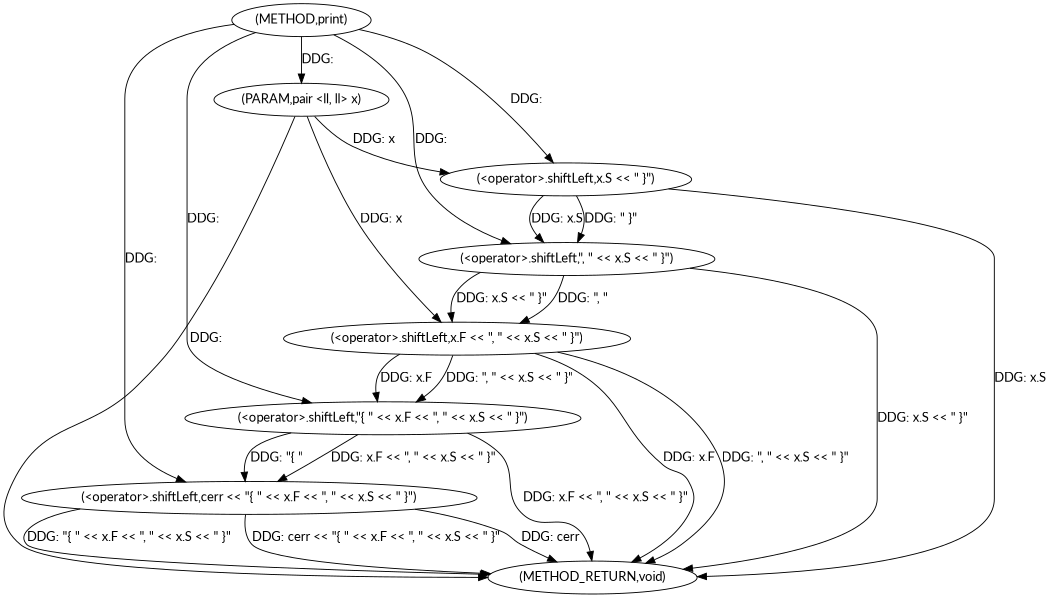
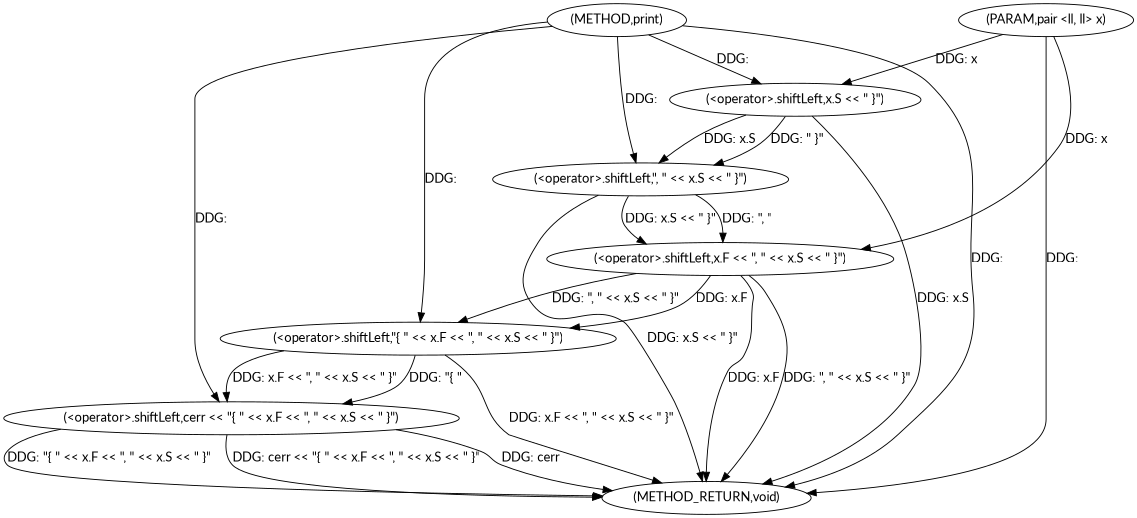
(301, 55) -> (972, 197)
